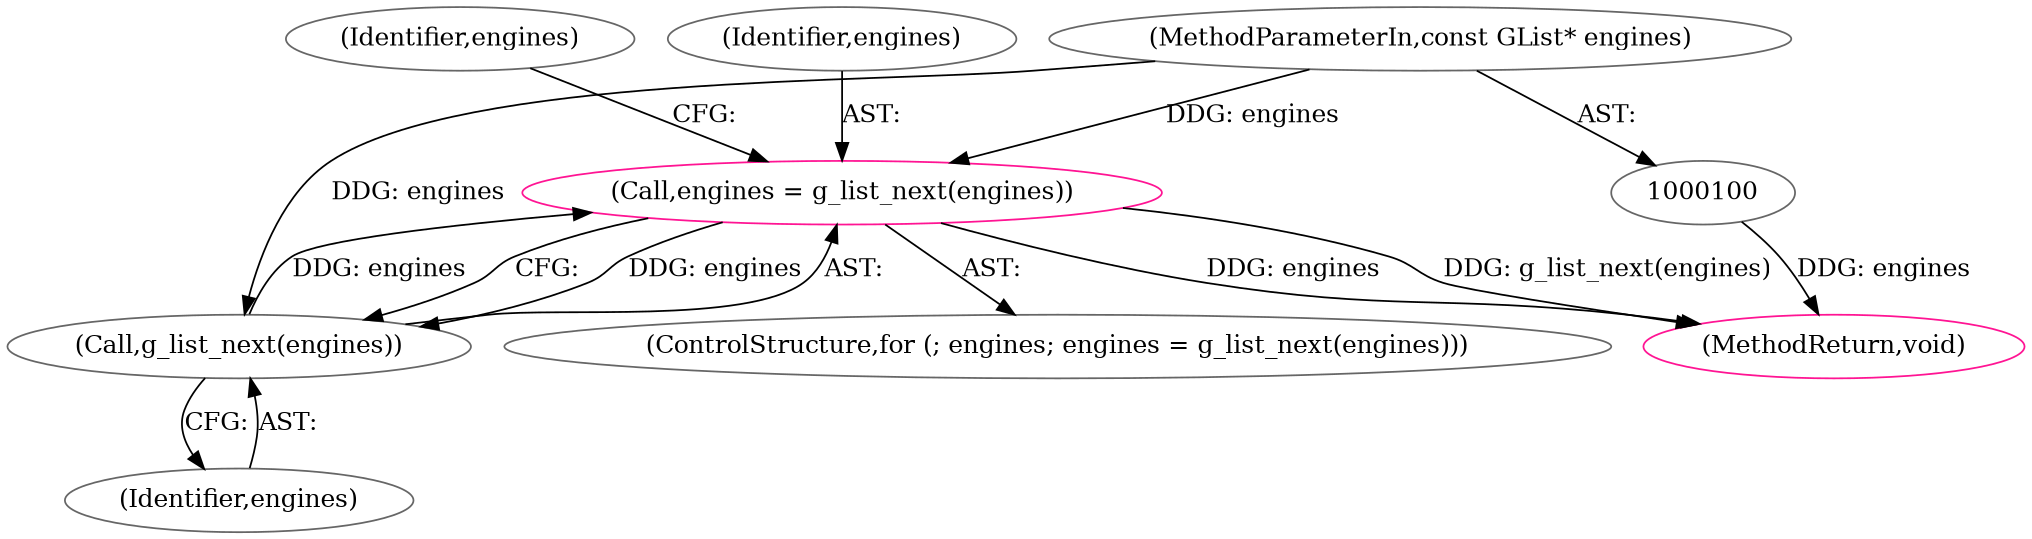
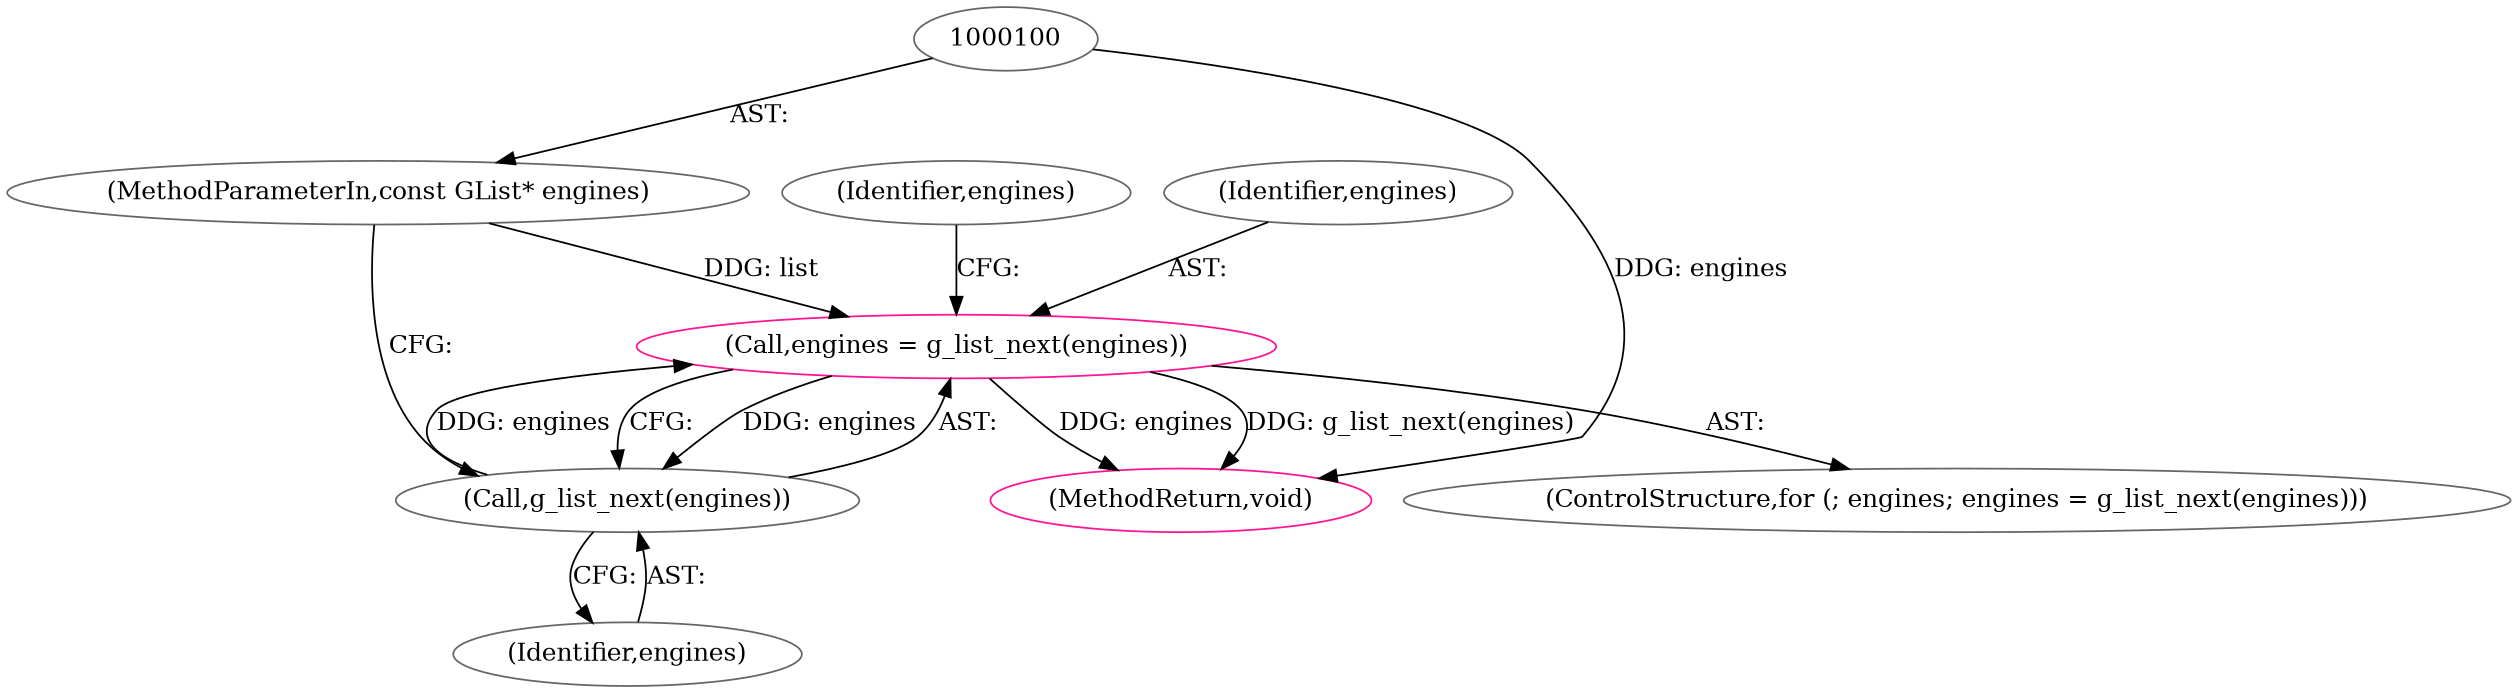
(1558, 114) -> (724, 108)
(1253, 116) -> (762, 270)
(419, 193) -> (425, 347)
